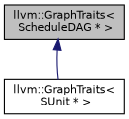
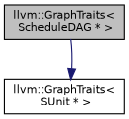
(57, 65) -> (72, 54)
